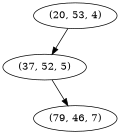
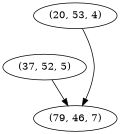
(62, 38) -> (94, 63)
